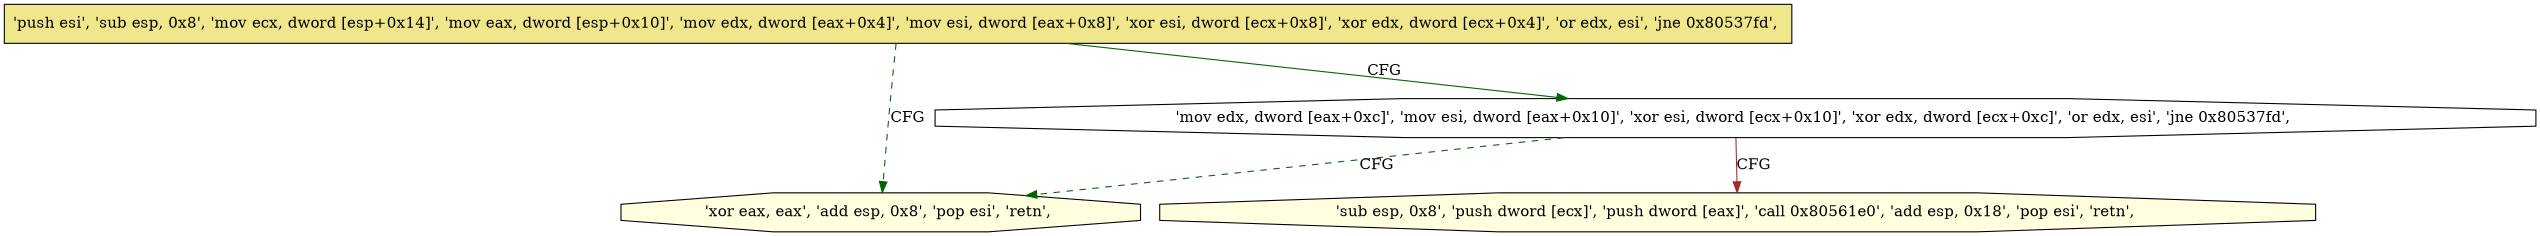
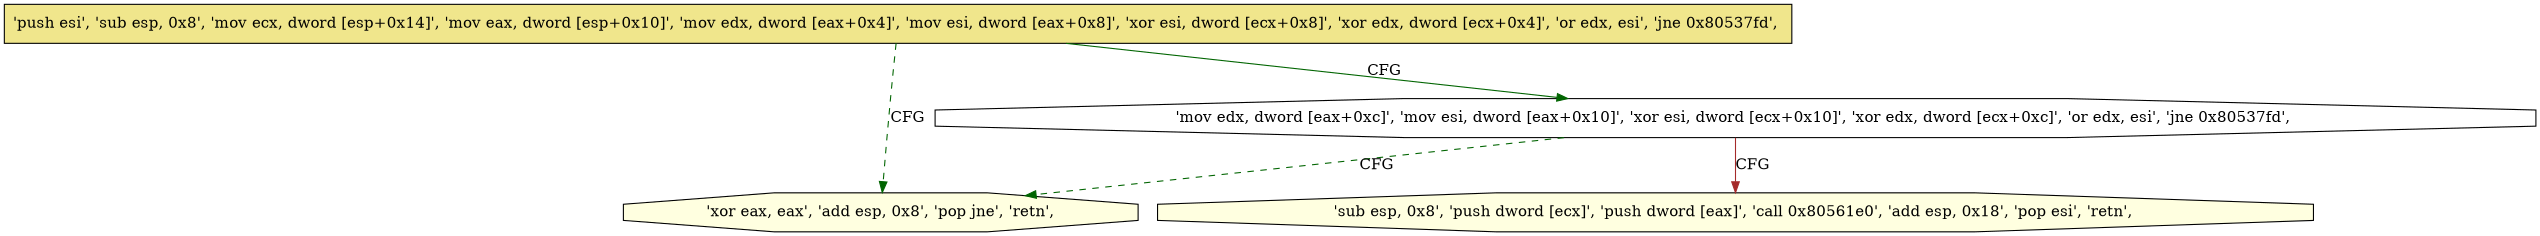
(881, 212) -> (881, 212)
